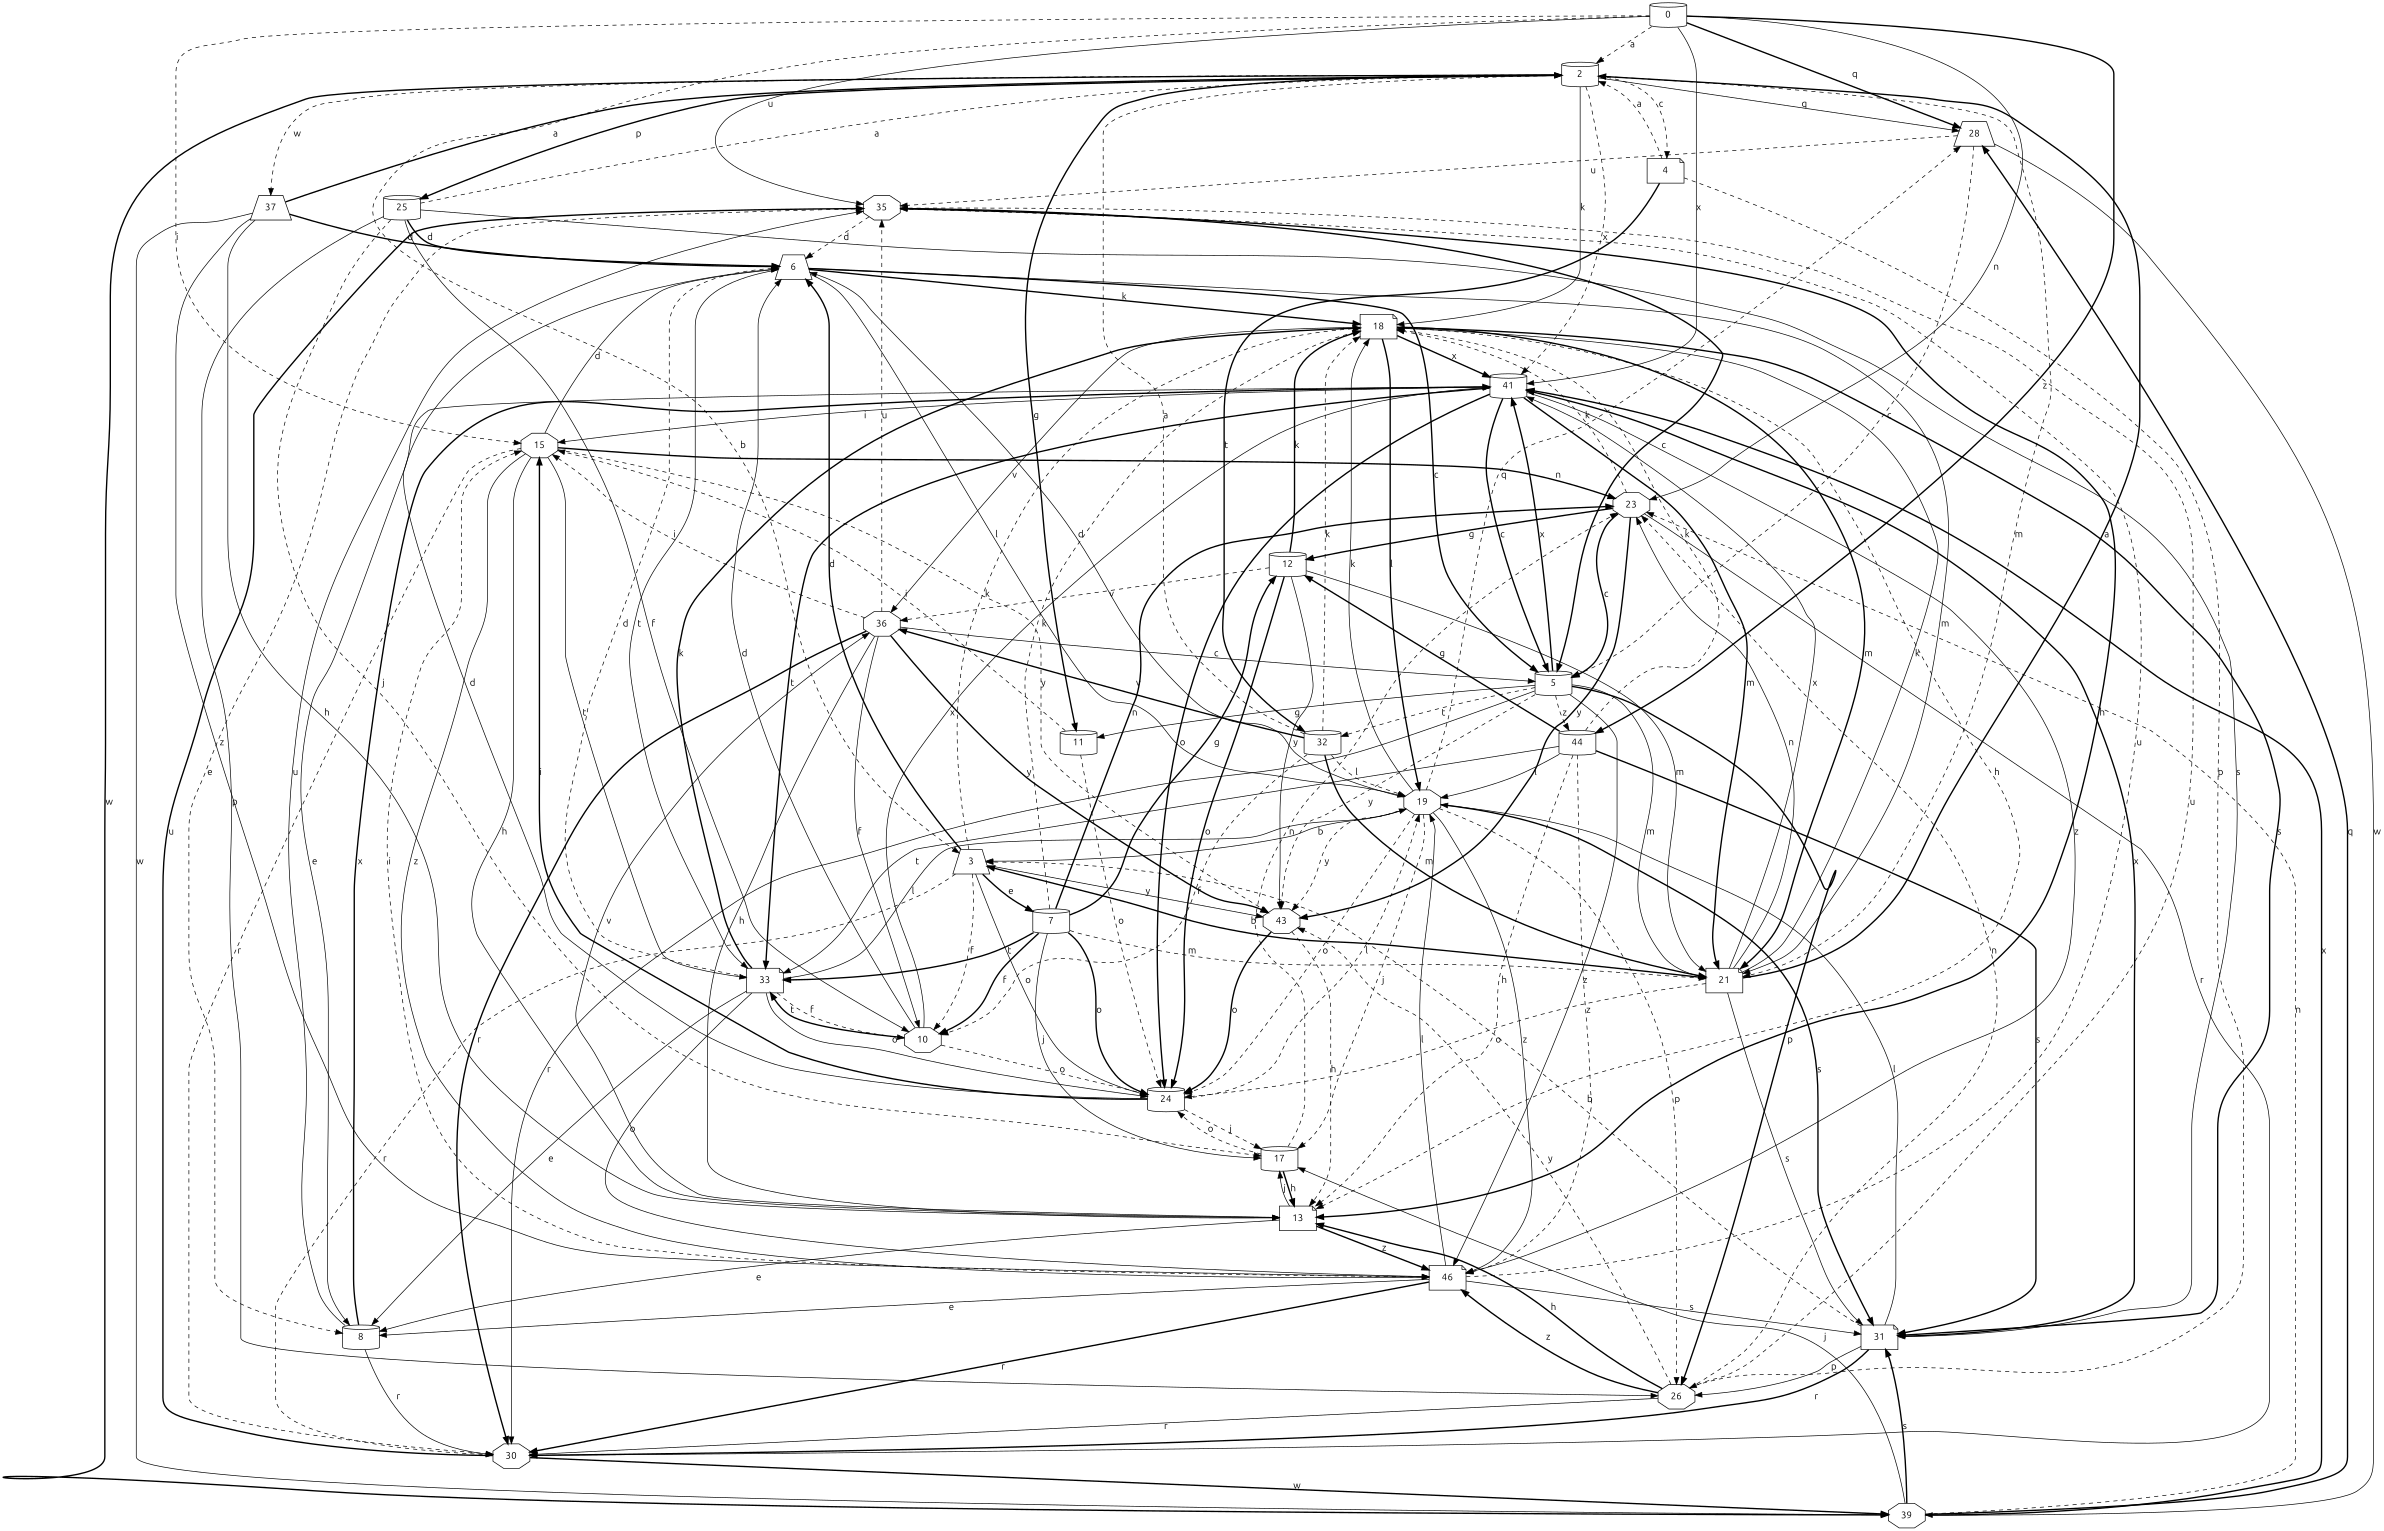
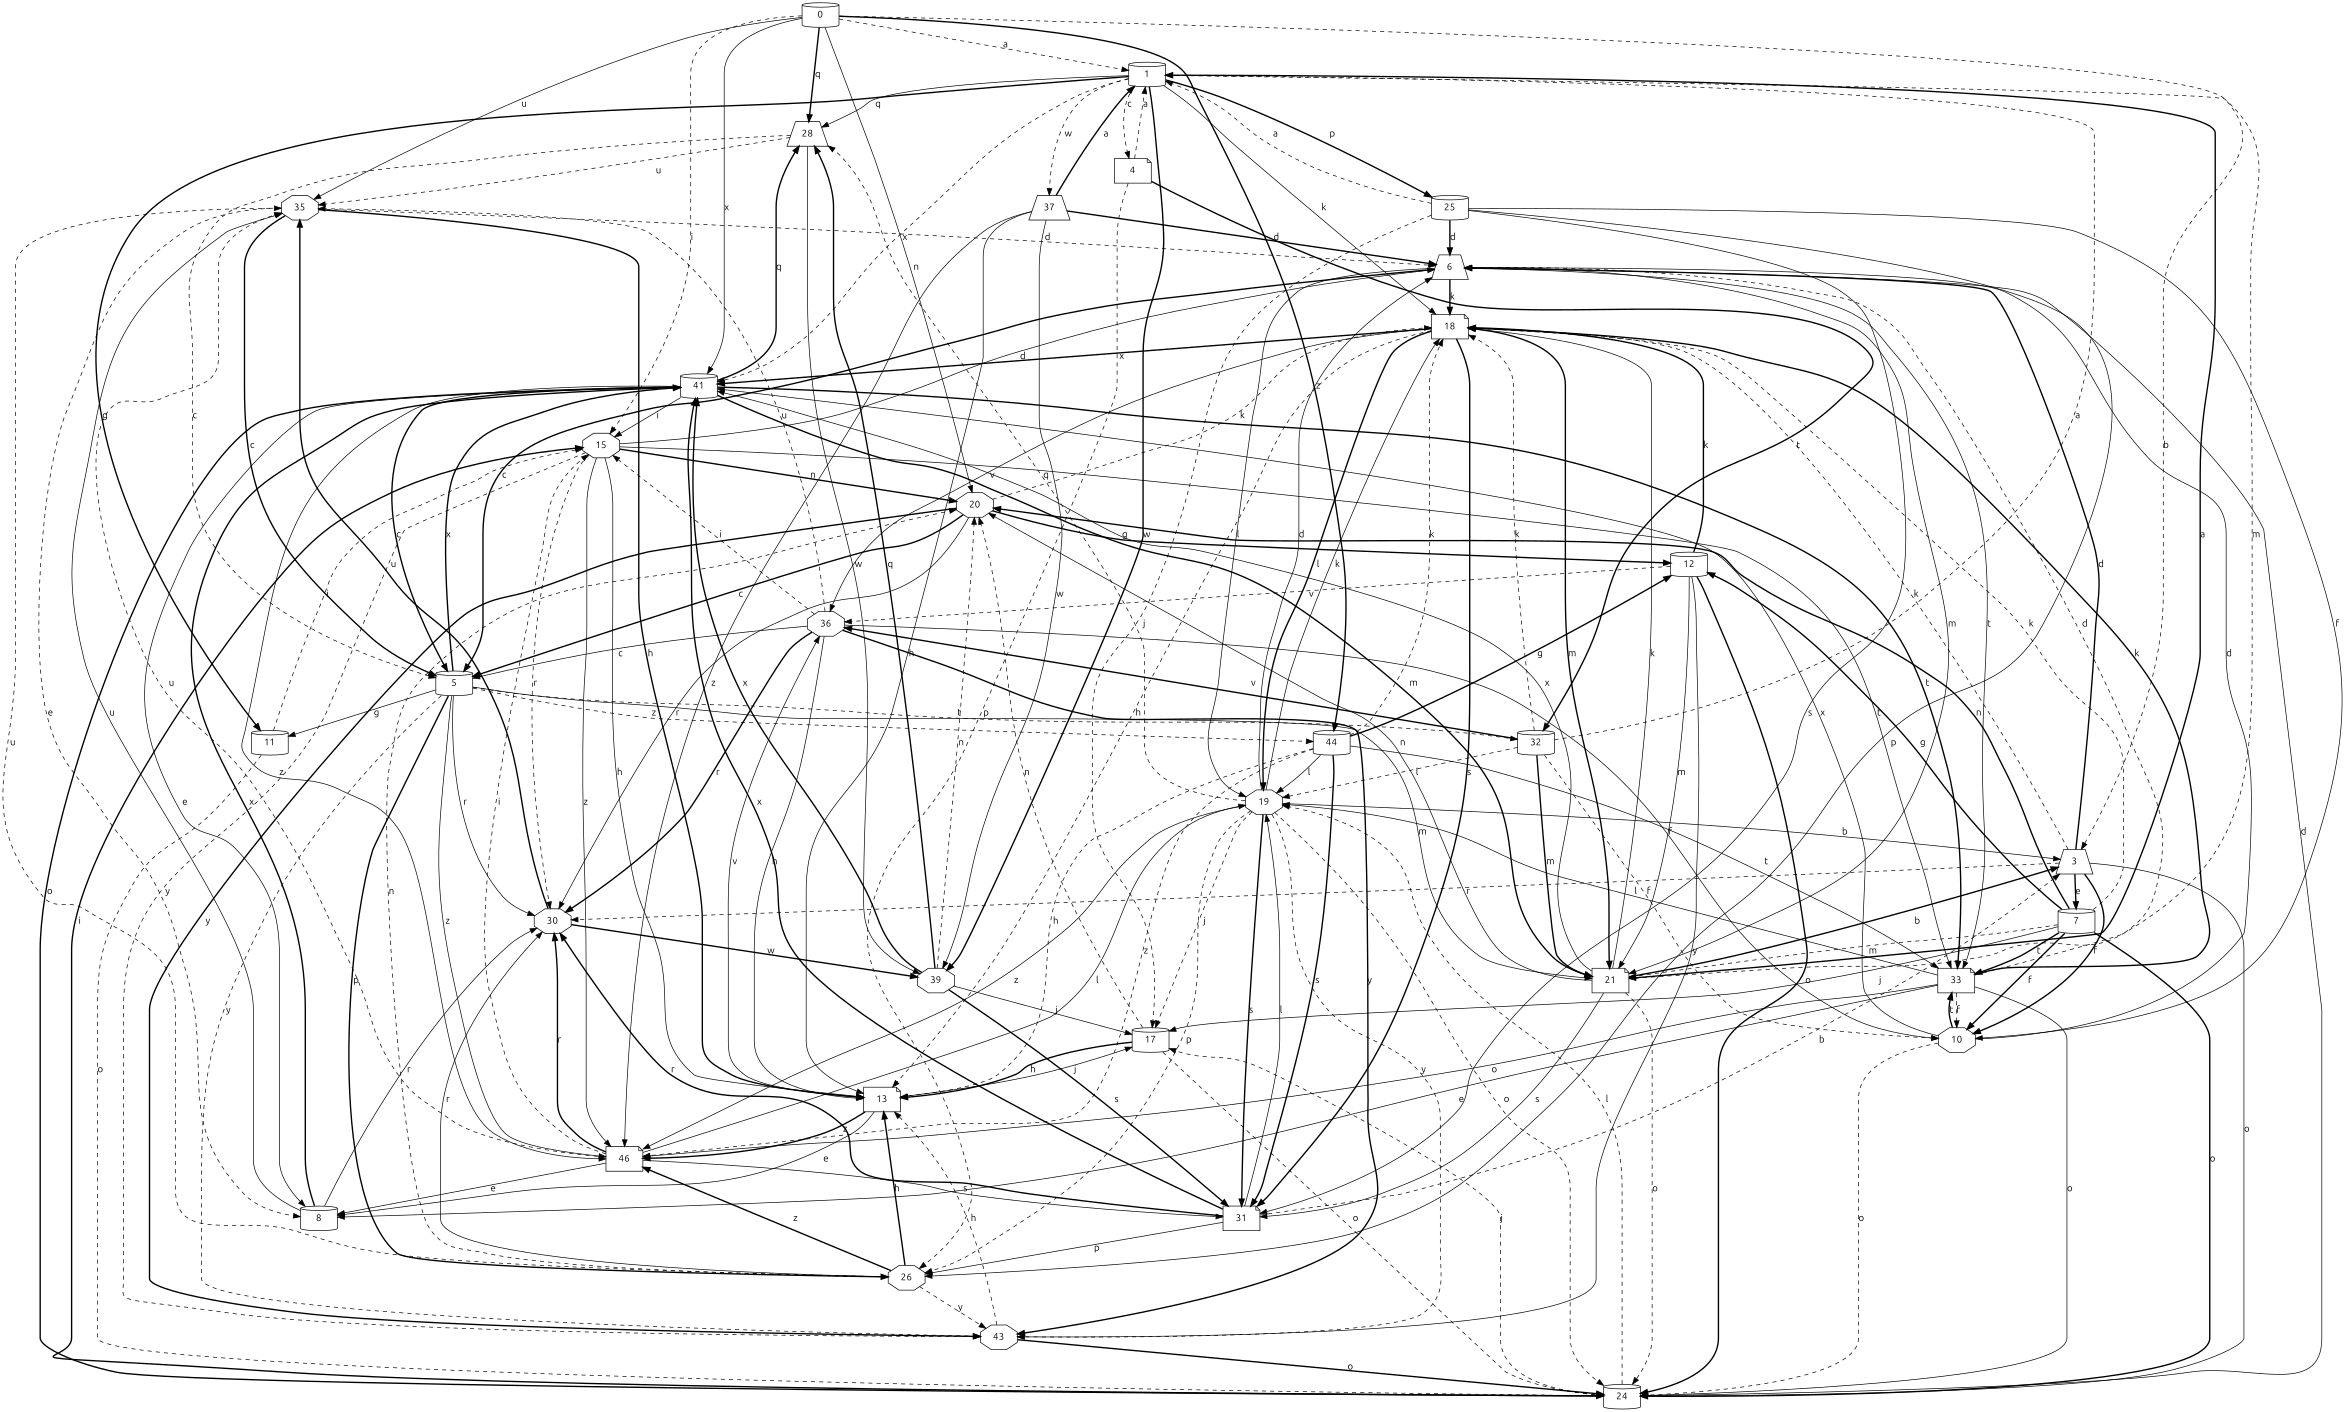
(1580, 74) -> (1147, 74)
none -> (776, 280)
(1631, 505) -> (975, 505)
(1122, 891) -> none
(968, 953) -> (2074, 972)
